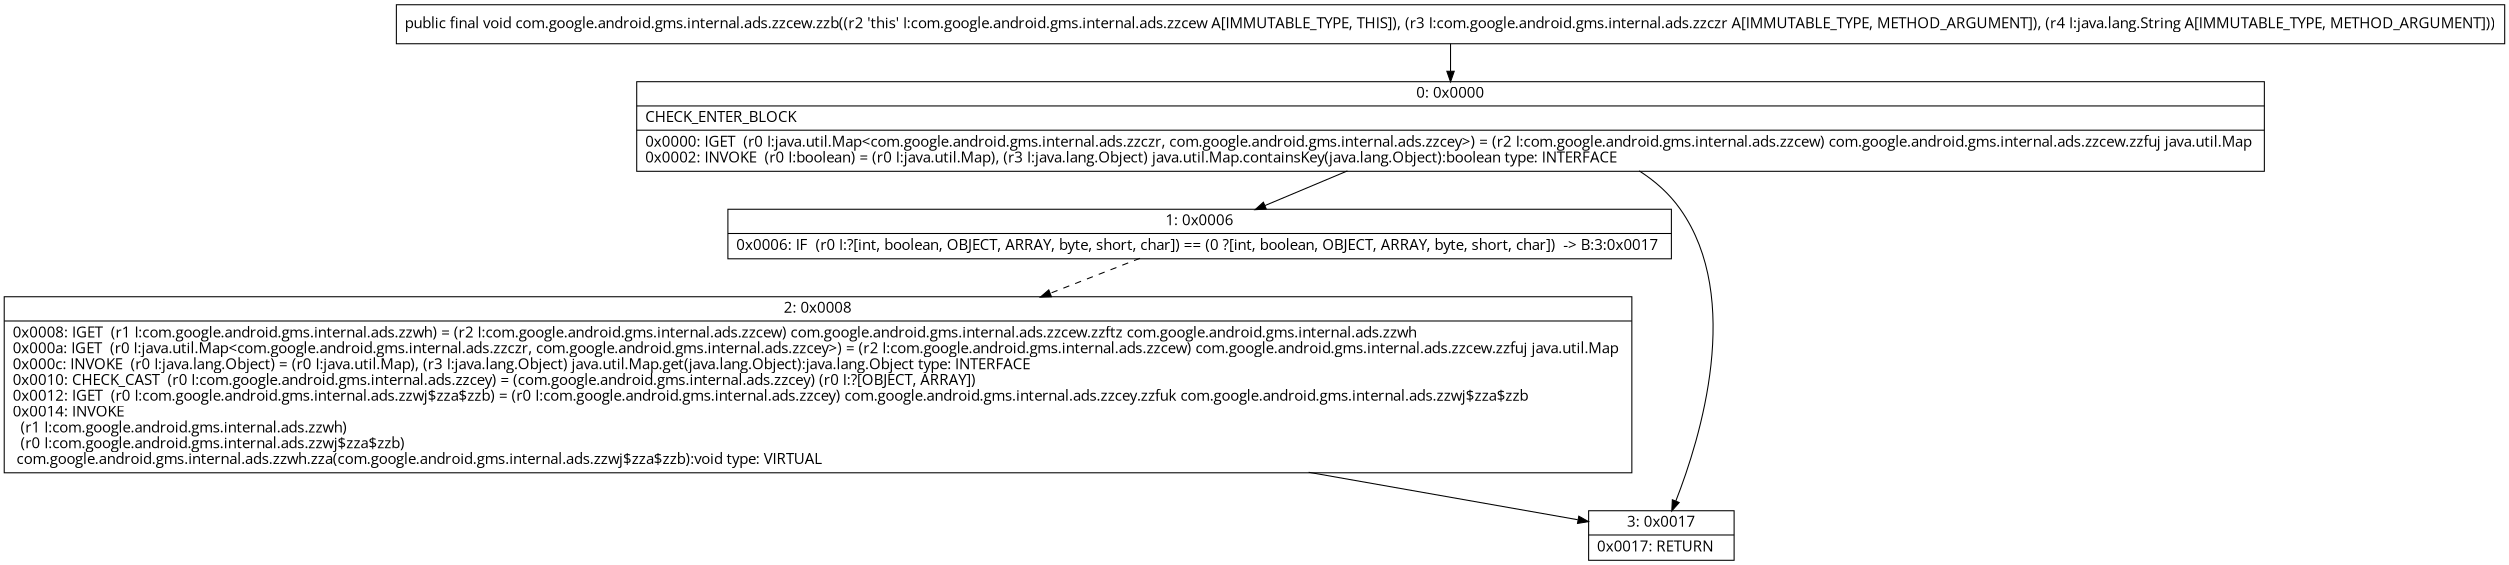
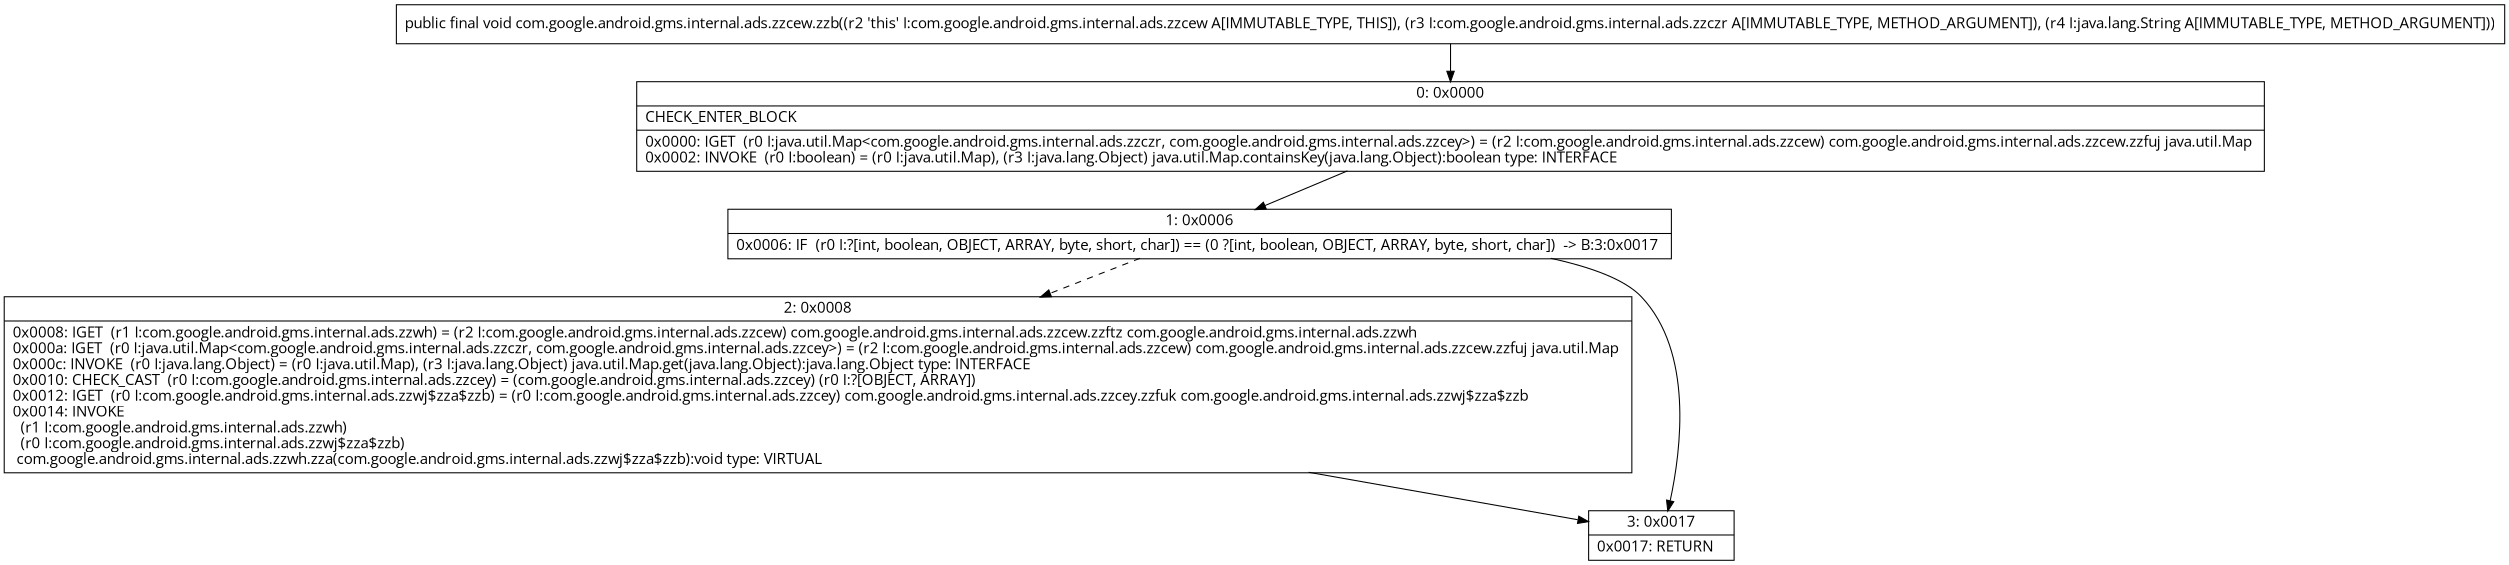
(1713, 326) -> (1670, 346)
